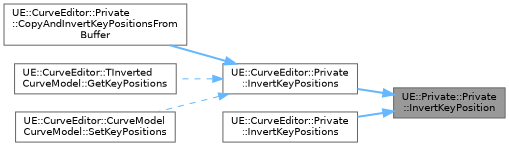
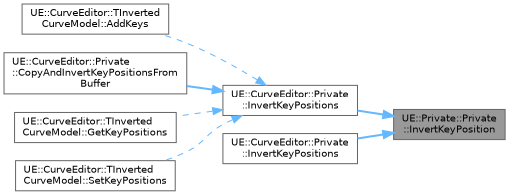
none -> (95, 19)
(95, 127) -> (95, 176)
